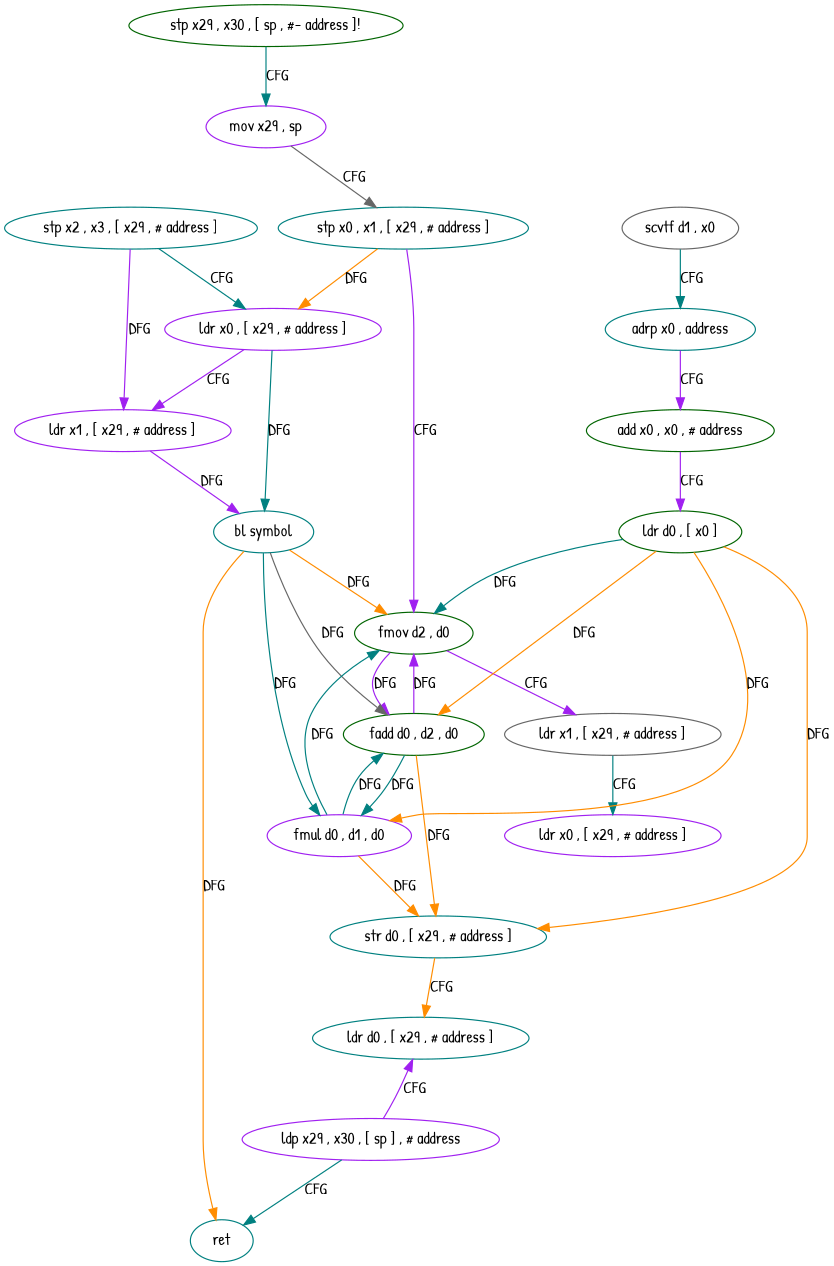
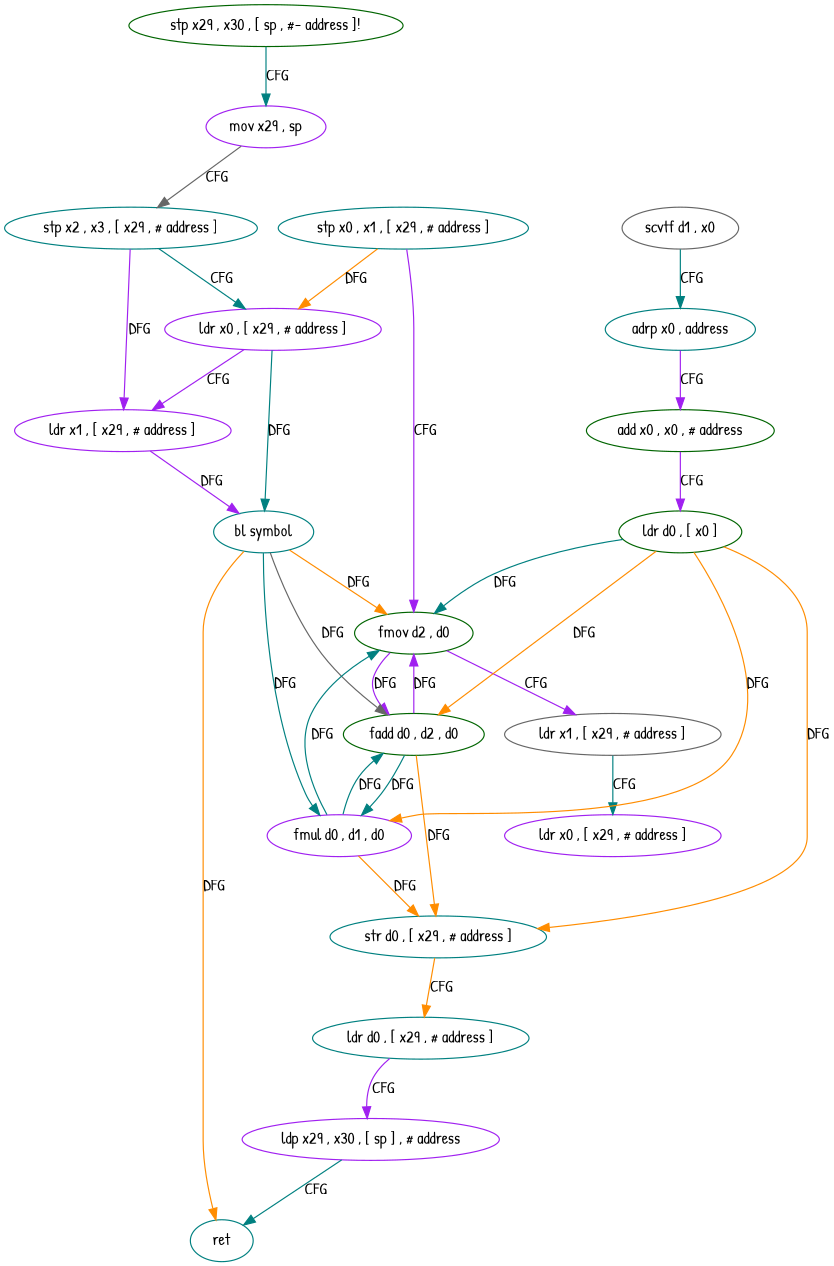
(329, 173) -> (204, 173)
(397, 1095) -> (372, 1080)
